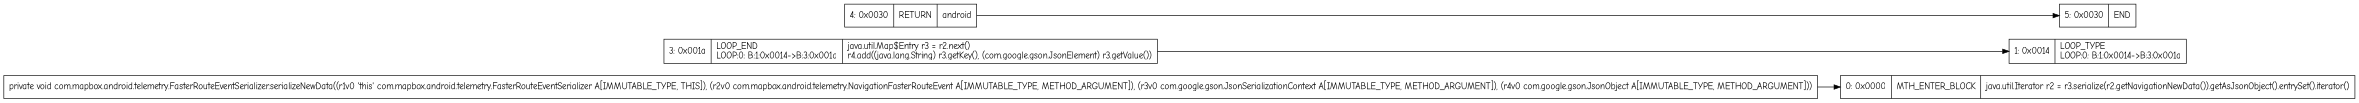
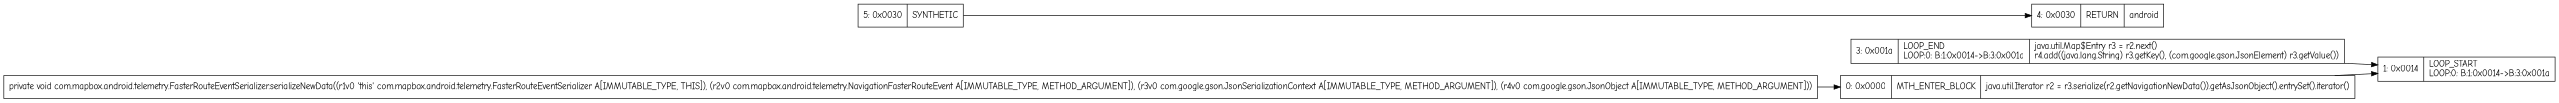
(2122, 15) -> (935, 15)
(1515, 16) -> (1494, 16)
(2083, 46) -> (2453, 64)
none -> (2353, 75)
